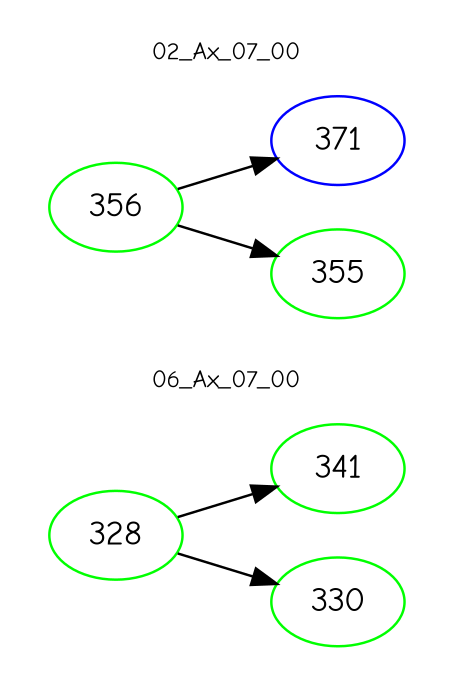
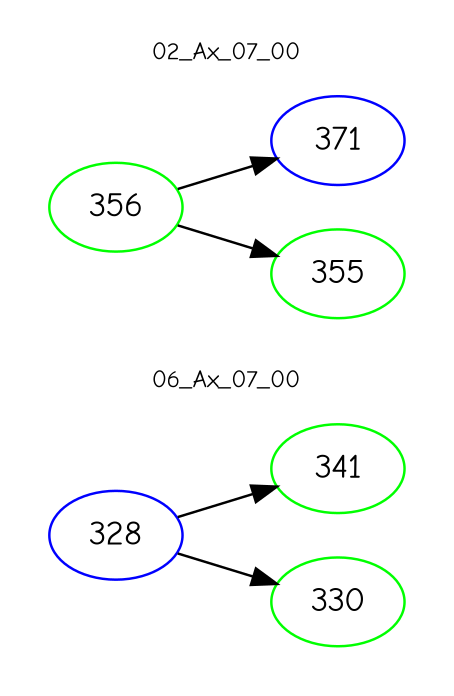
(116, 535) -> (116, 535)
